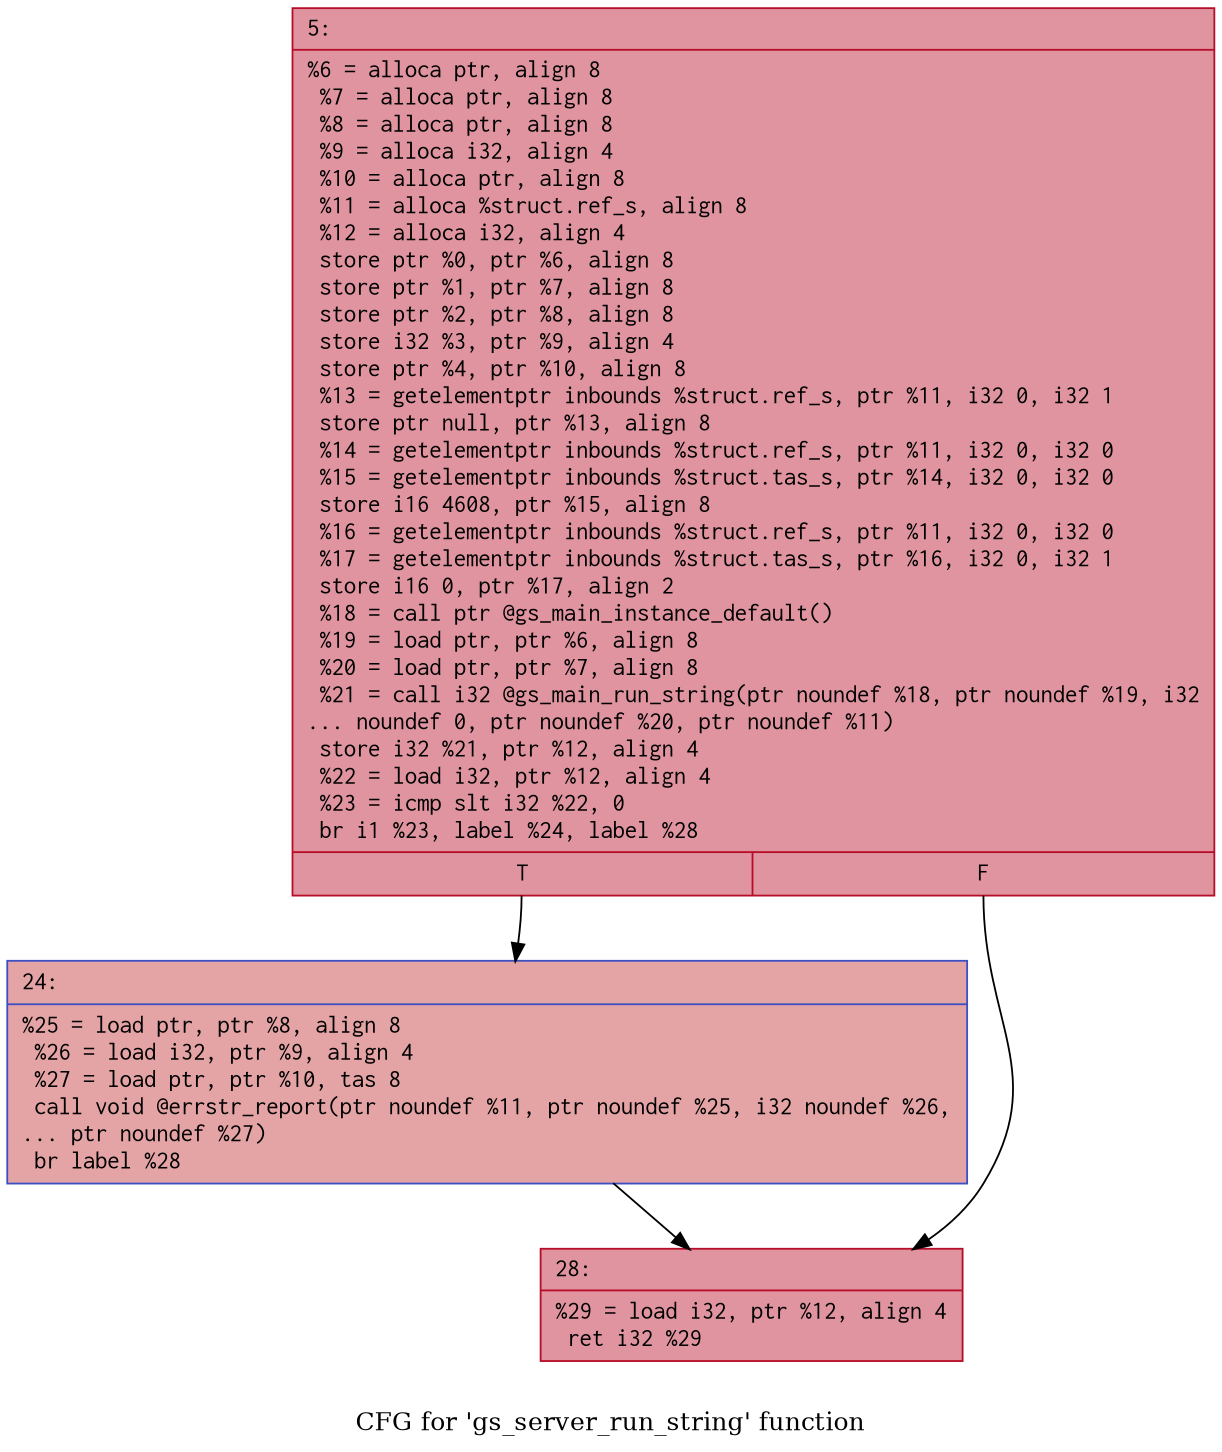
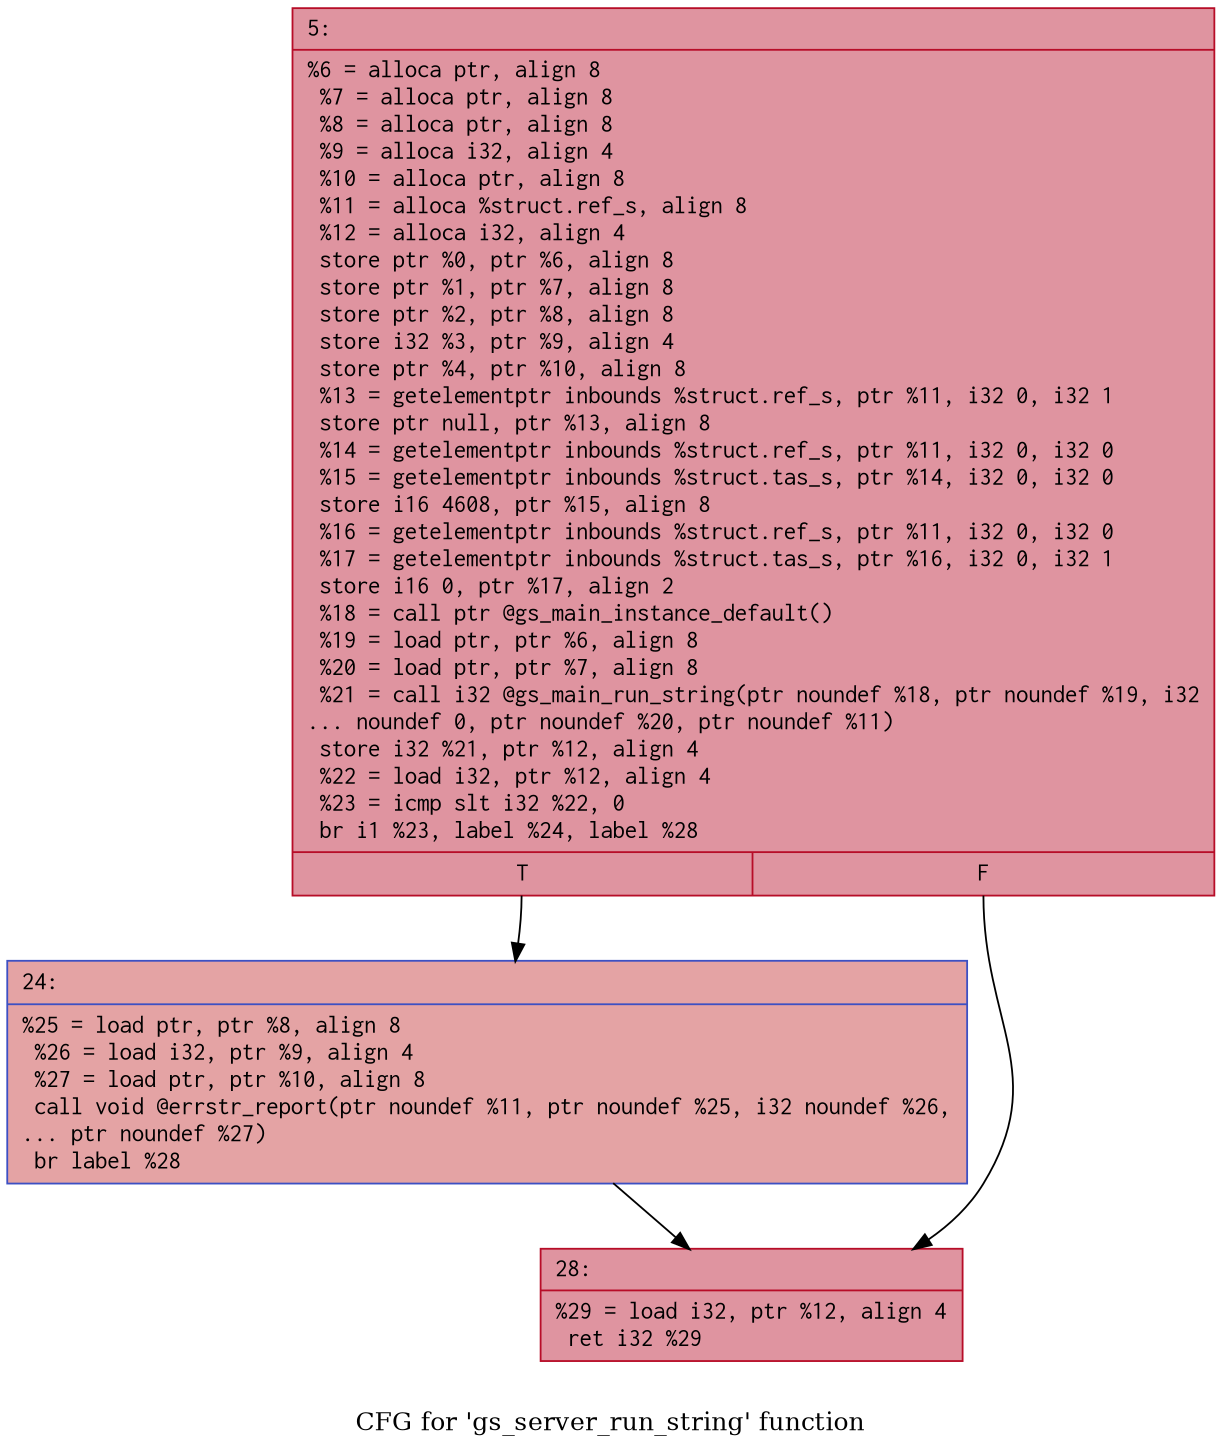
(212, 1079) -> (224, 1079)
